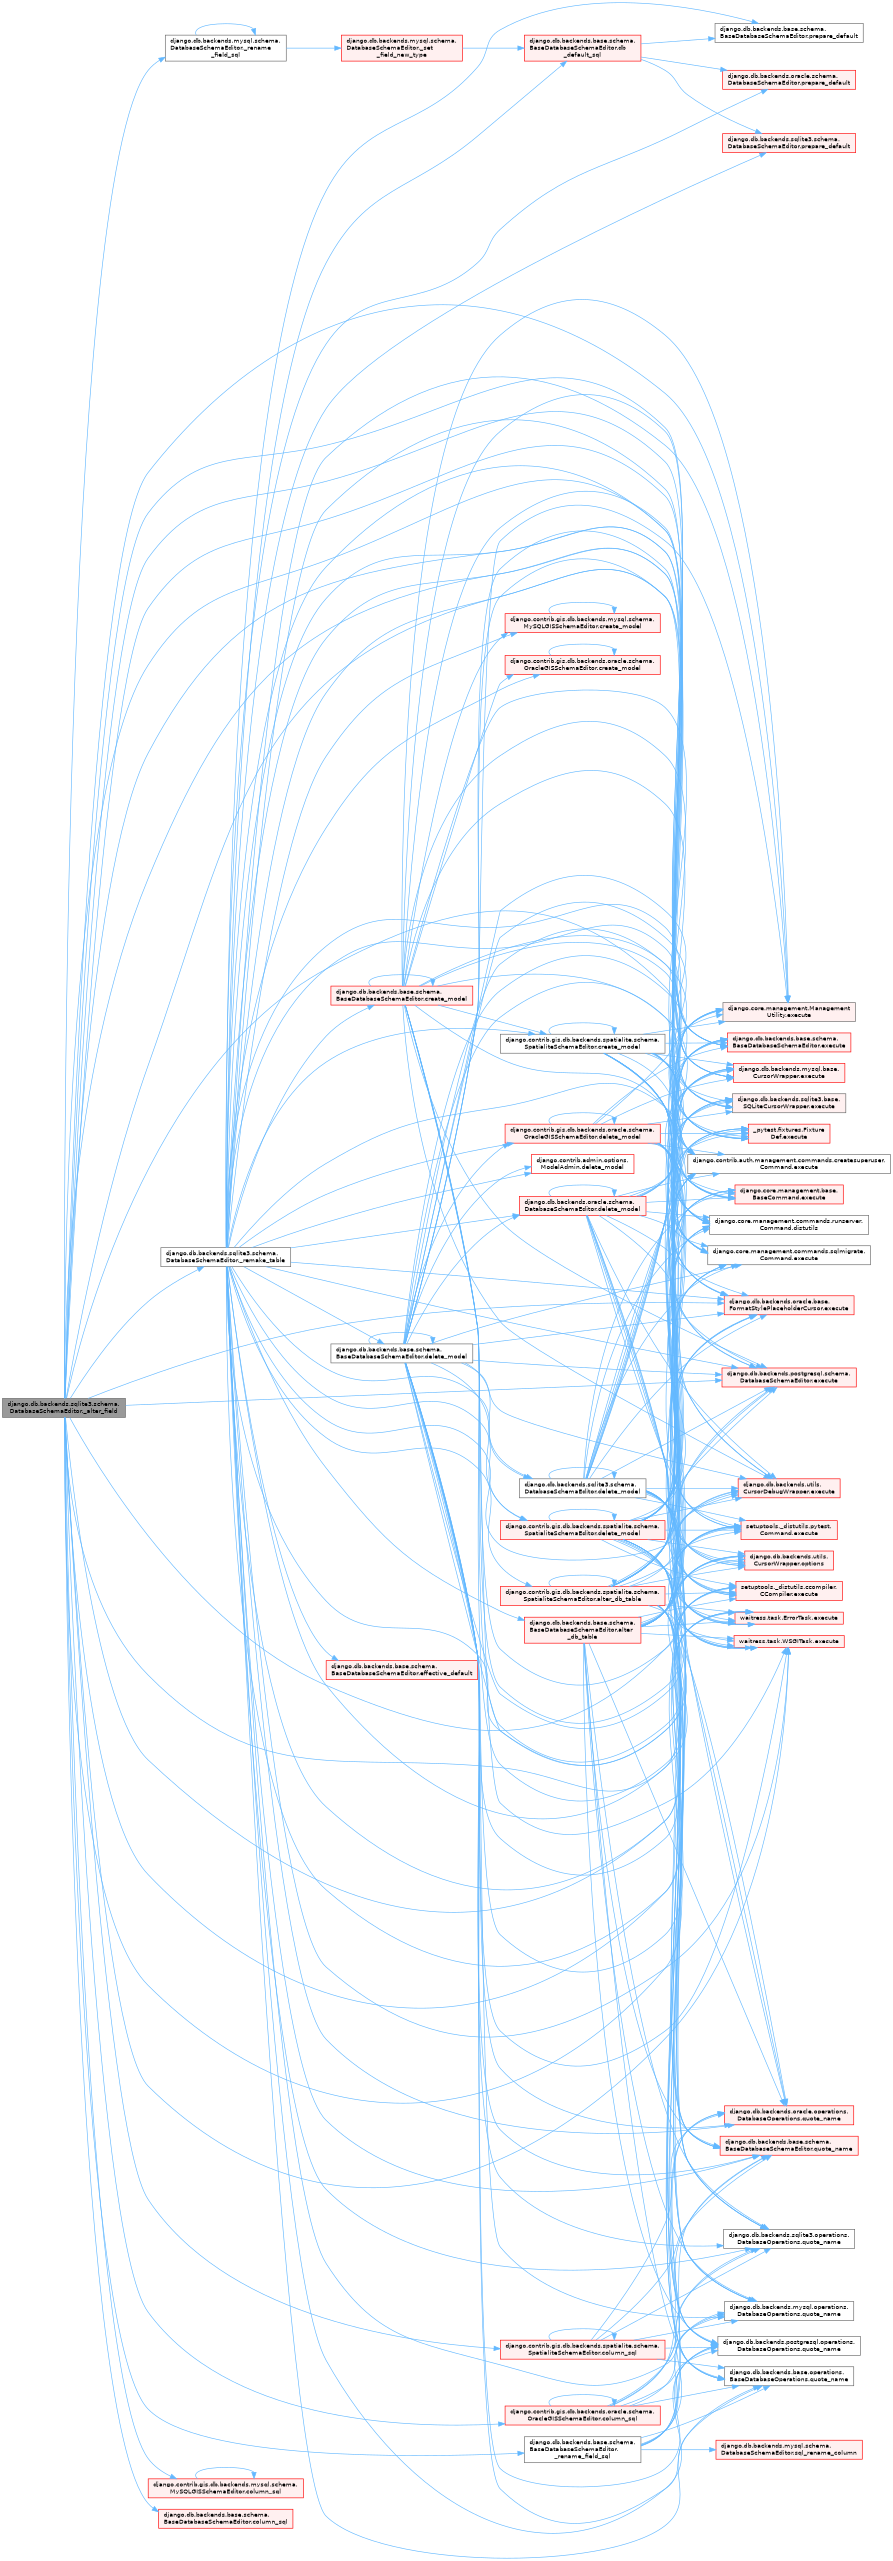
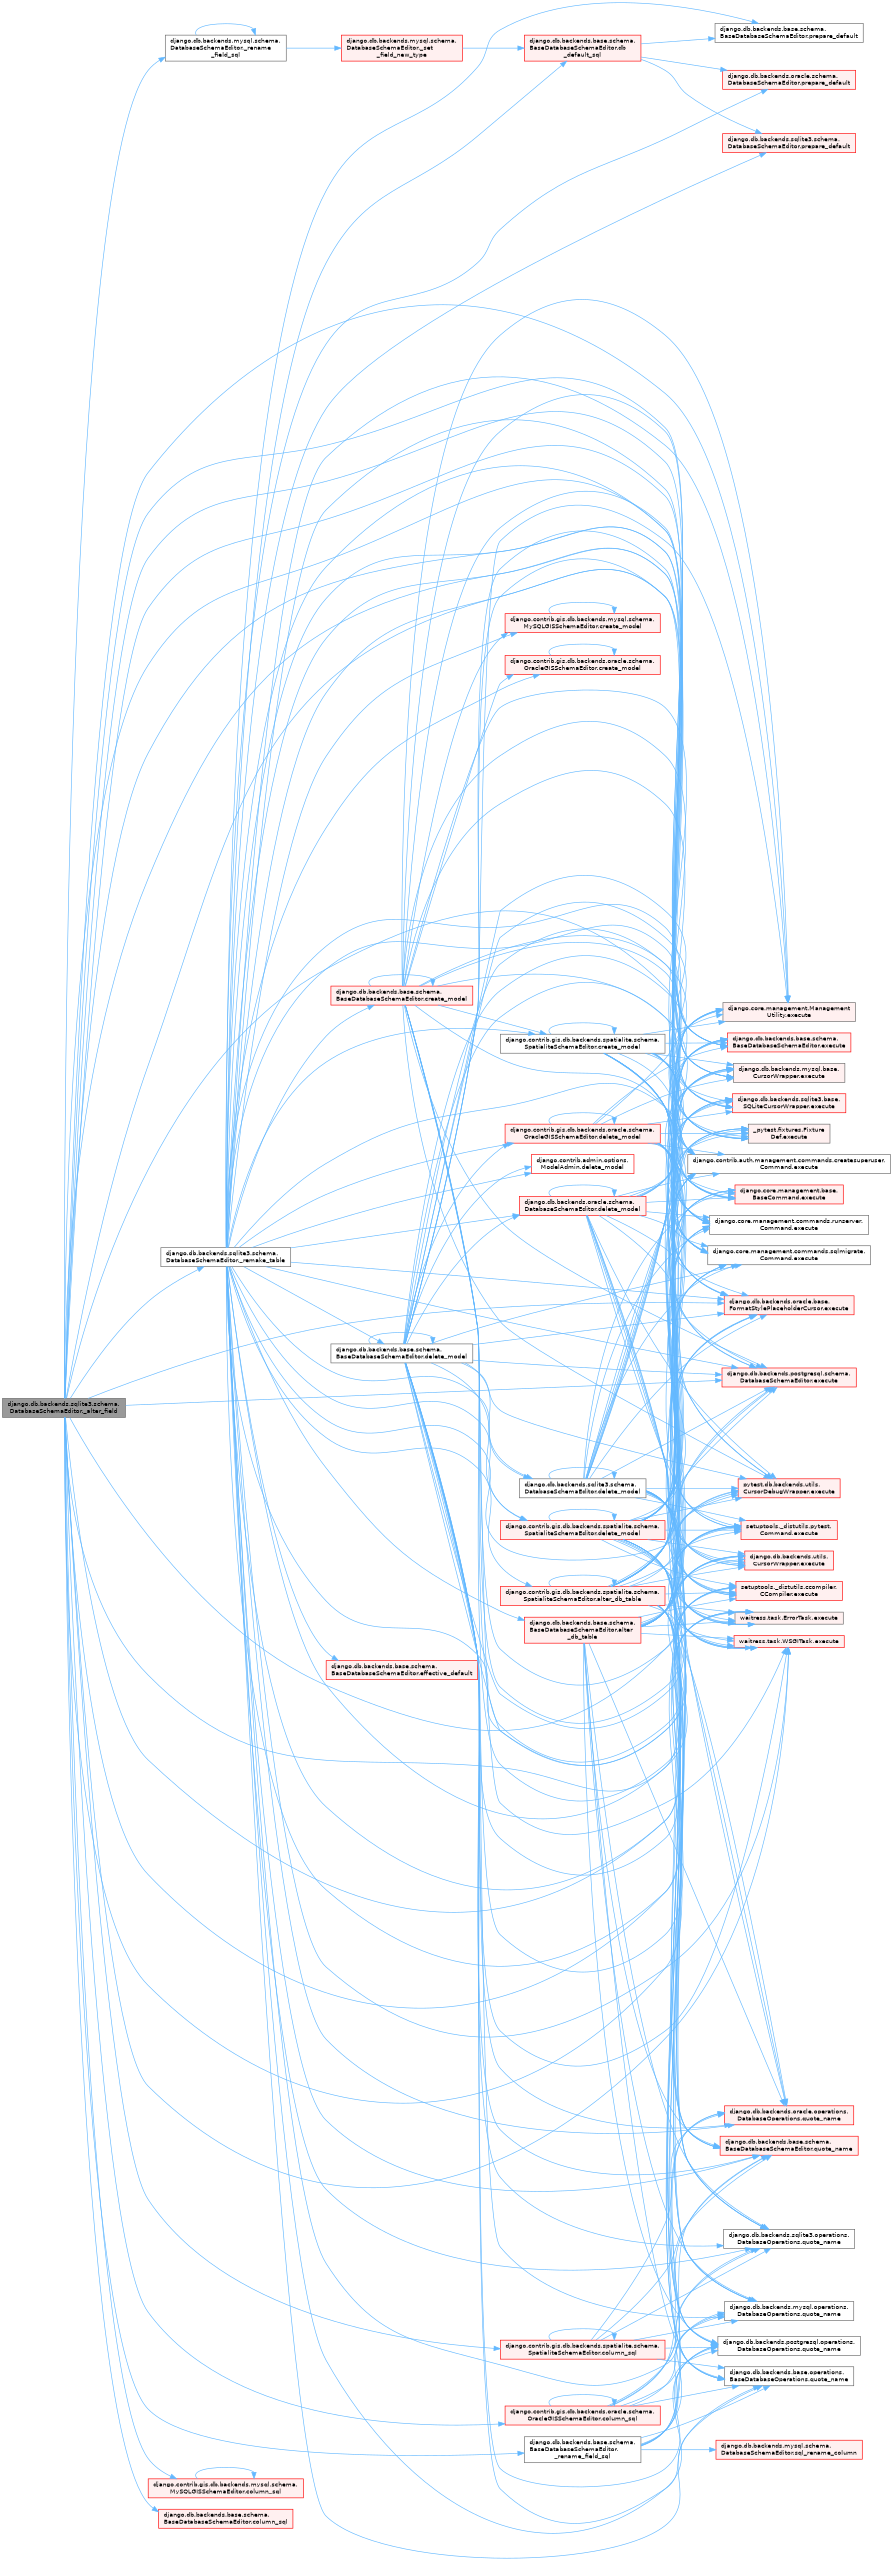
(789, 1073) -> (789, 1073)
(789, 1103) -> (789, 1103)
(789, 1134) -> (789, 1134)
(789, 1225) -> (789, 1225)
(789, 1488) -> (789, 1488)
(789, 1561) -> (789, 1561)
(789, 1618) -> (789, 1618)
